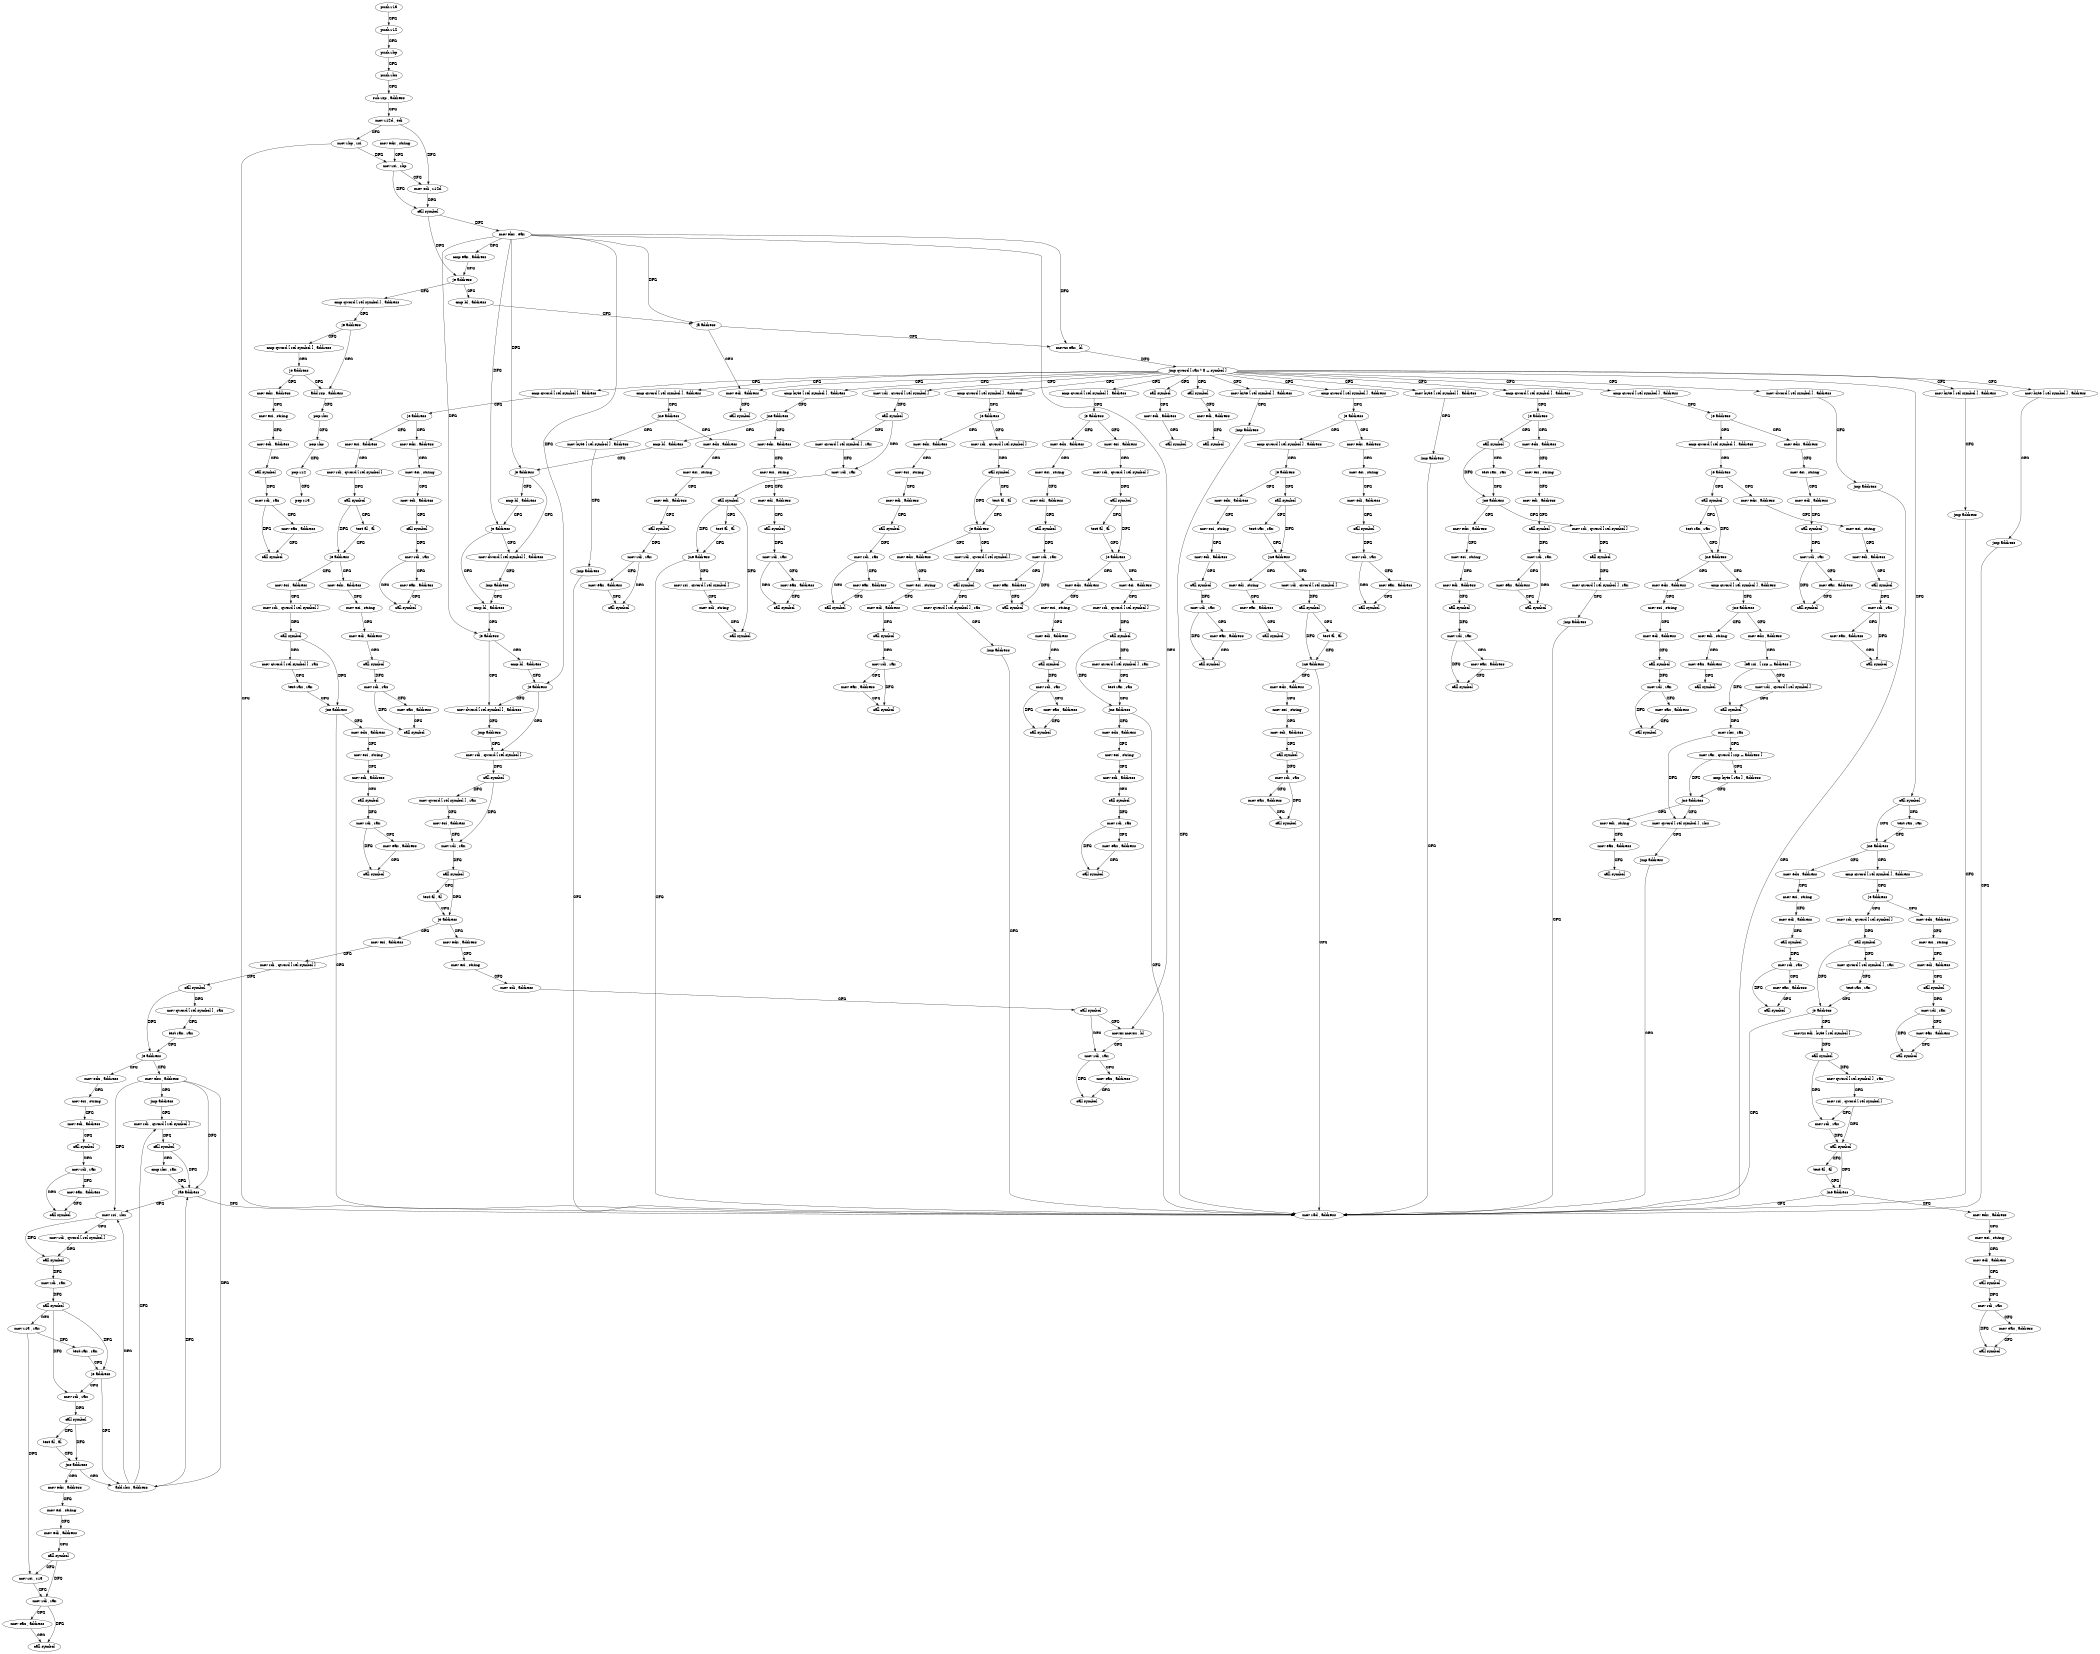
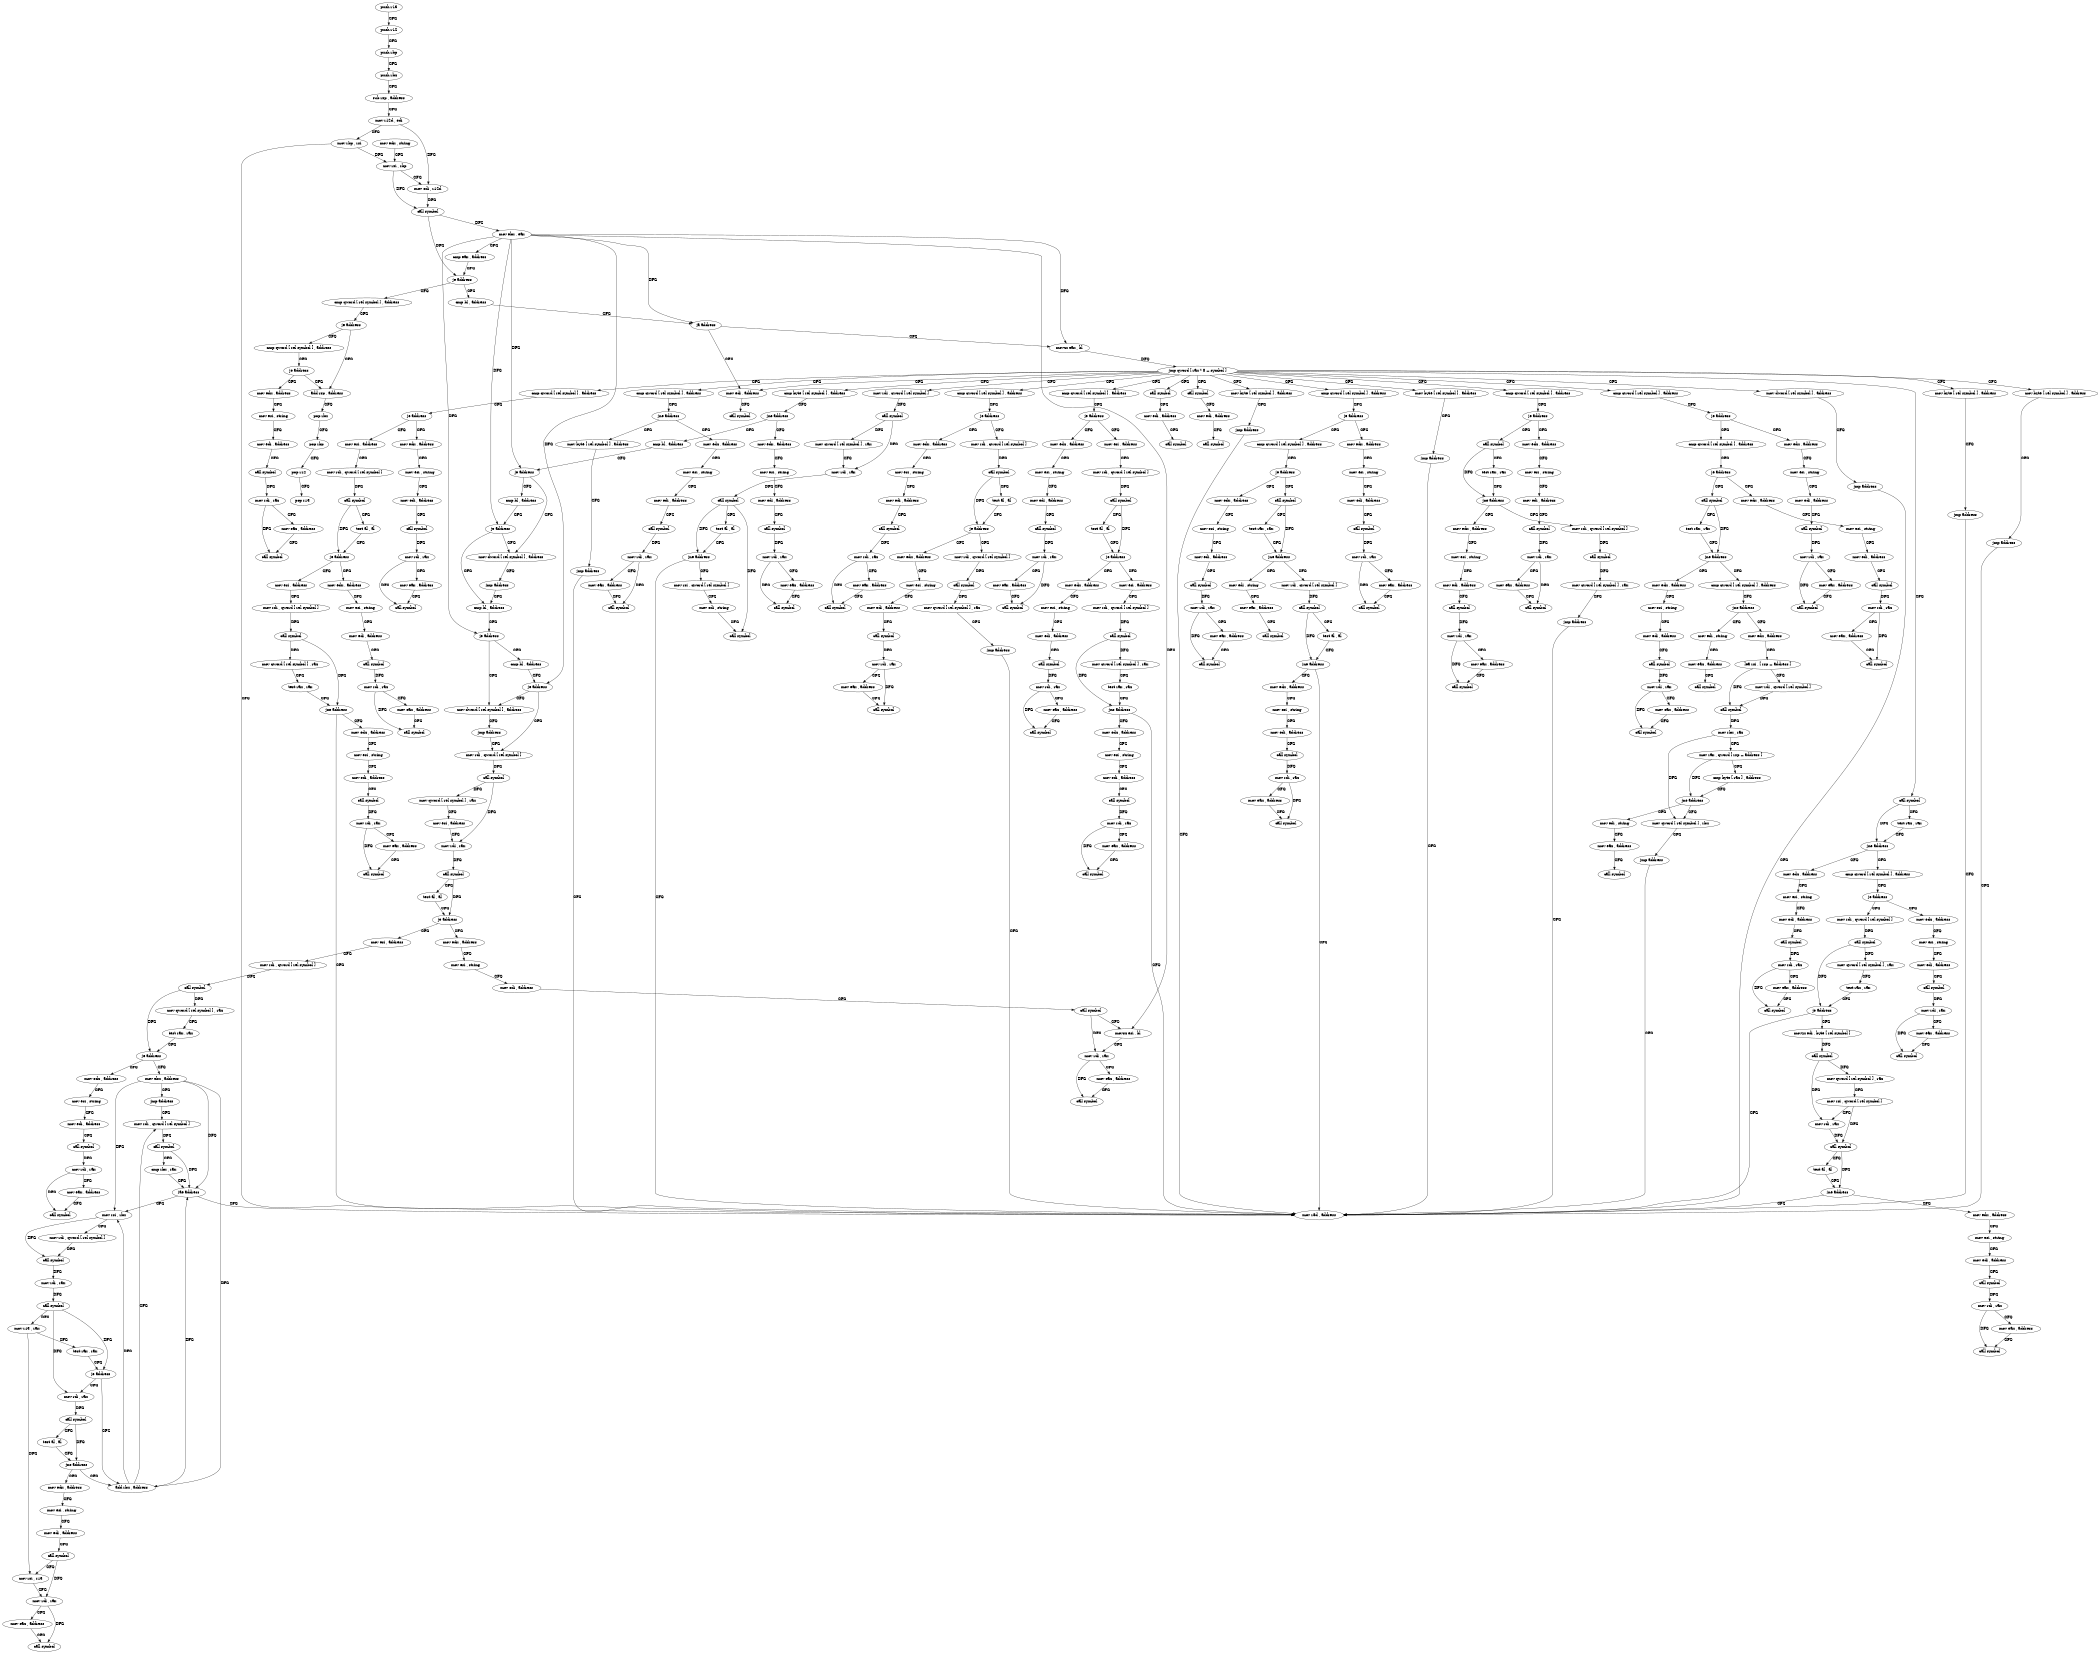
(1128, 1033) -> (1128, 1033)
